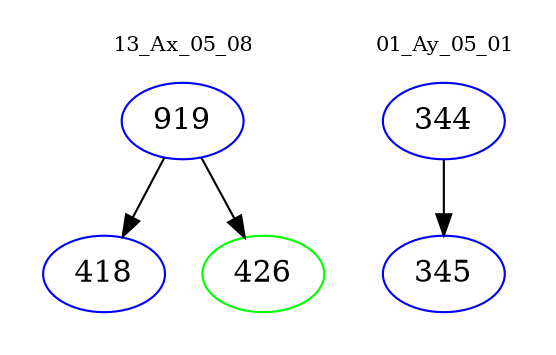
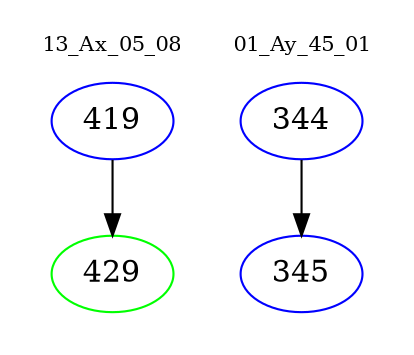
(445, 46) -> (303, 46)
(183, 121) -> (113, 121)
(104, 274) -> none
(263, 274) -> (113, 274)
